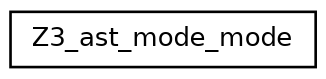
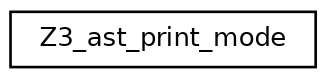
(163, 39) -> (163, 39)
